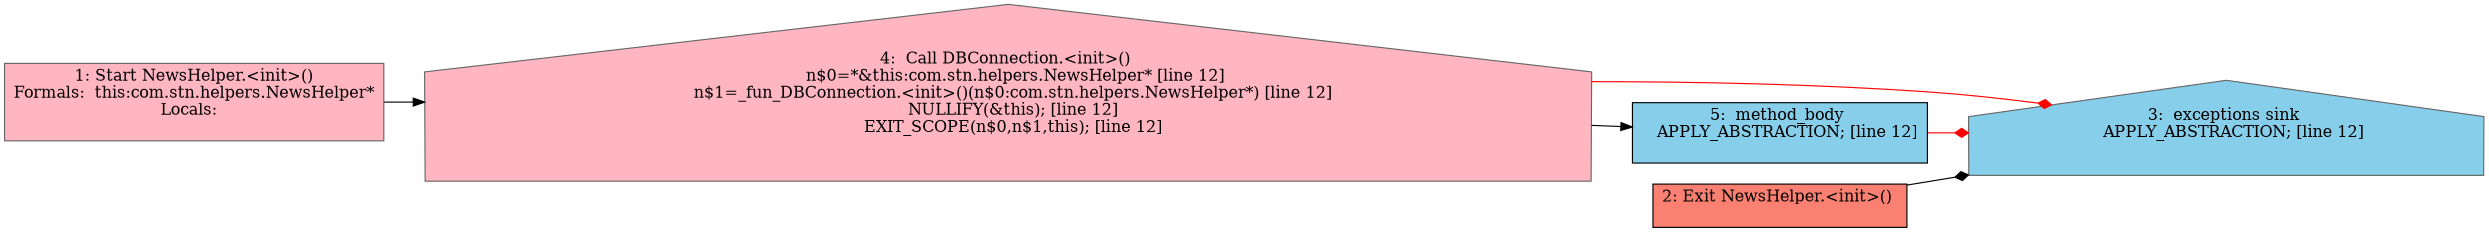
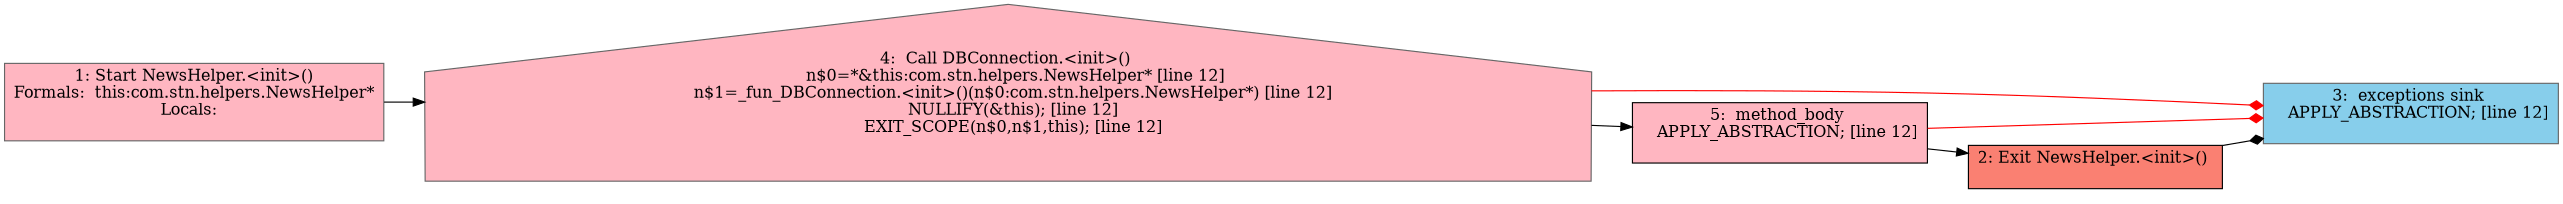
(1780, 133) -> (1780, 133)
(2226, 133) -> (2411, 113)
none -> (1942, 150)
